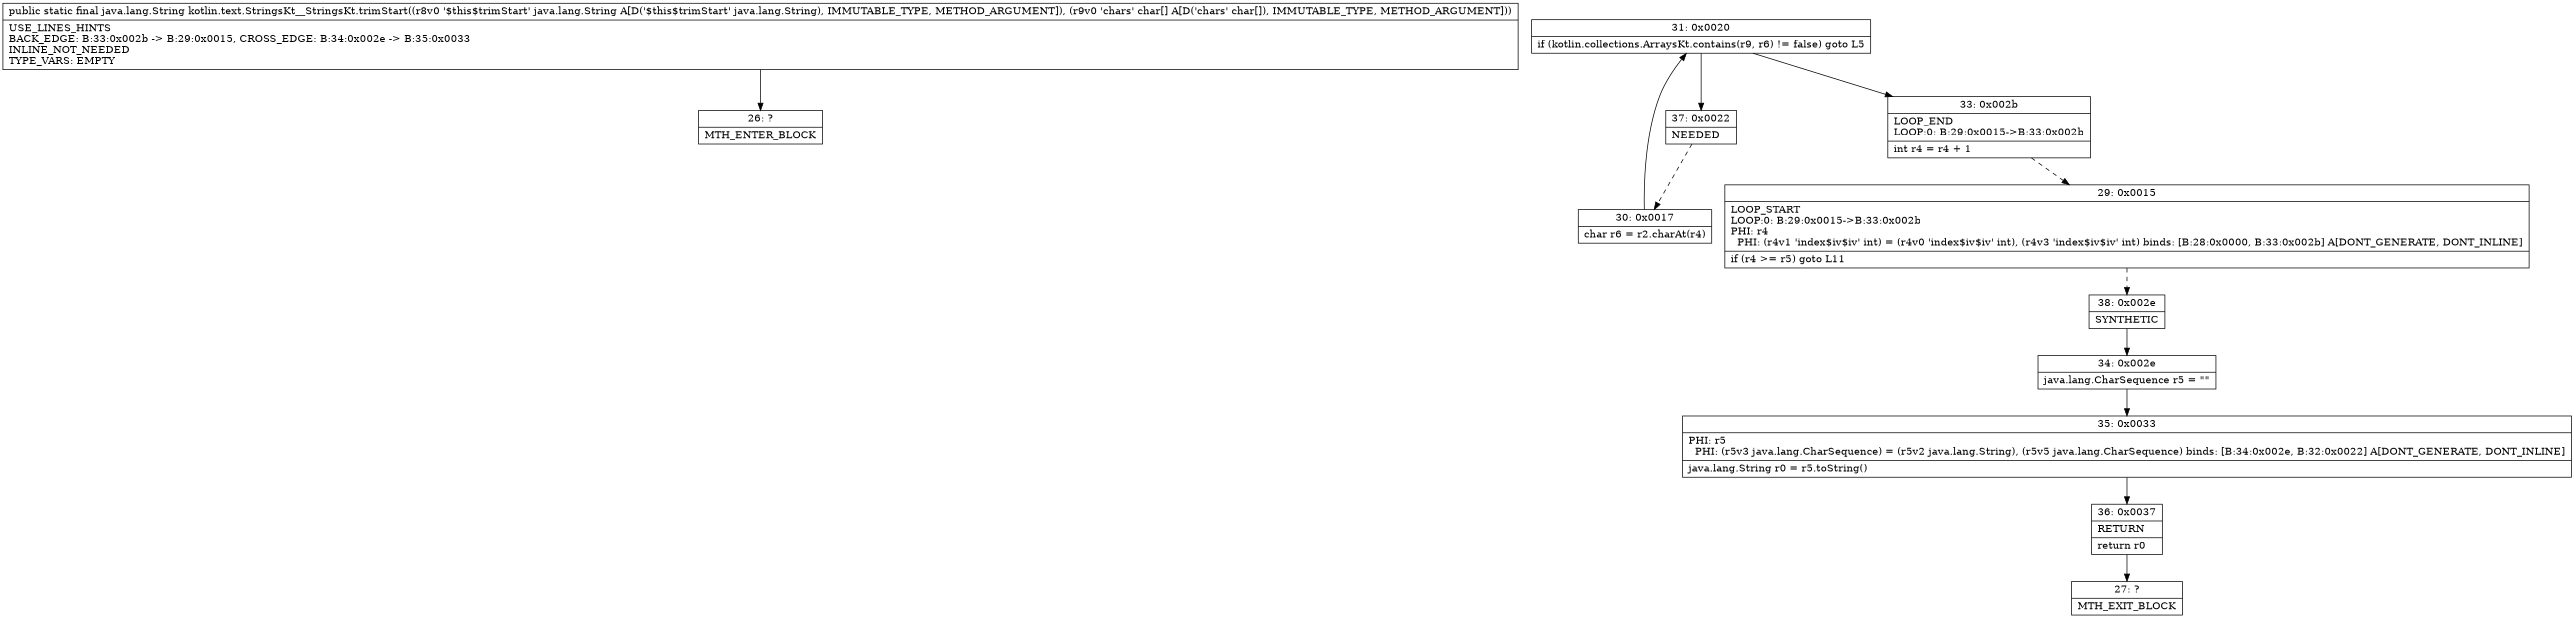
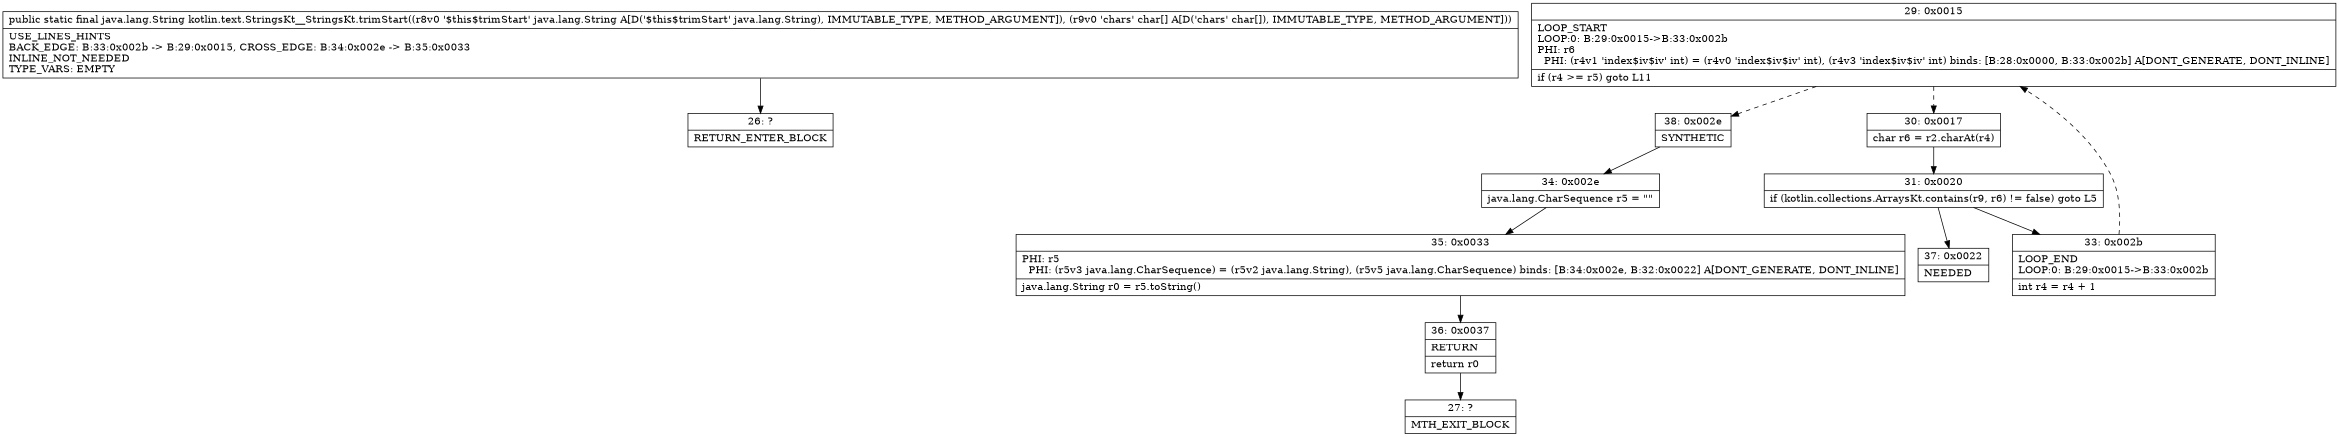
(761, 135) -> (761, 138)
(1675, 174) -> (1934, 96)
(1751, 232) -> (1558, 50)
